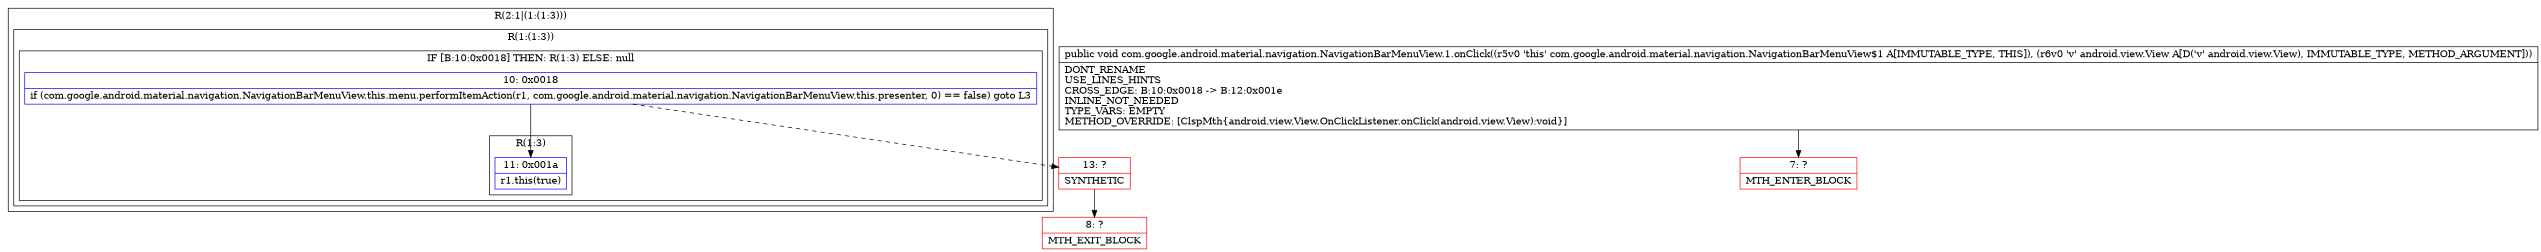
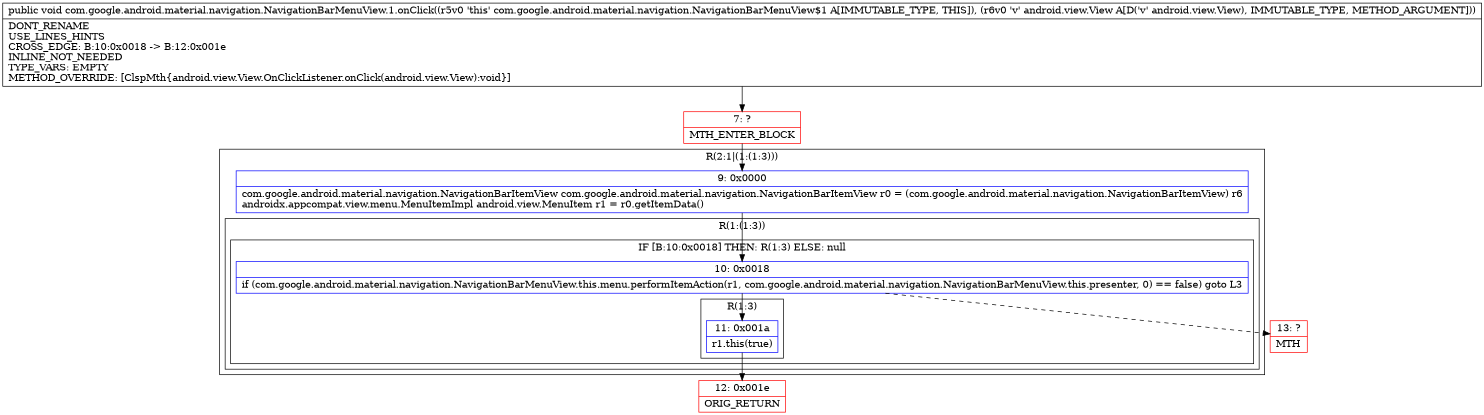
(1094, 181) -> (1288, 344)
none -> (742, 192)
(1094, 233) -> none
none -> (742, 396)
